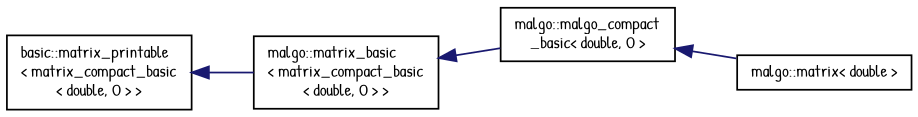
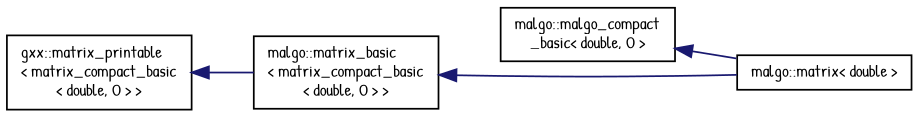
(478, 52) -> (597, 77)
(99, 73) -> (99, 73)
